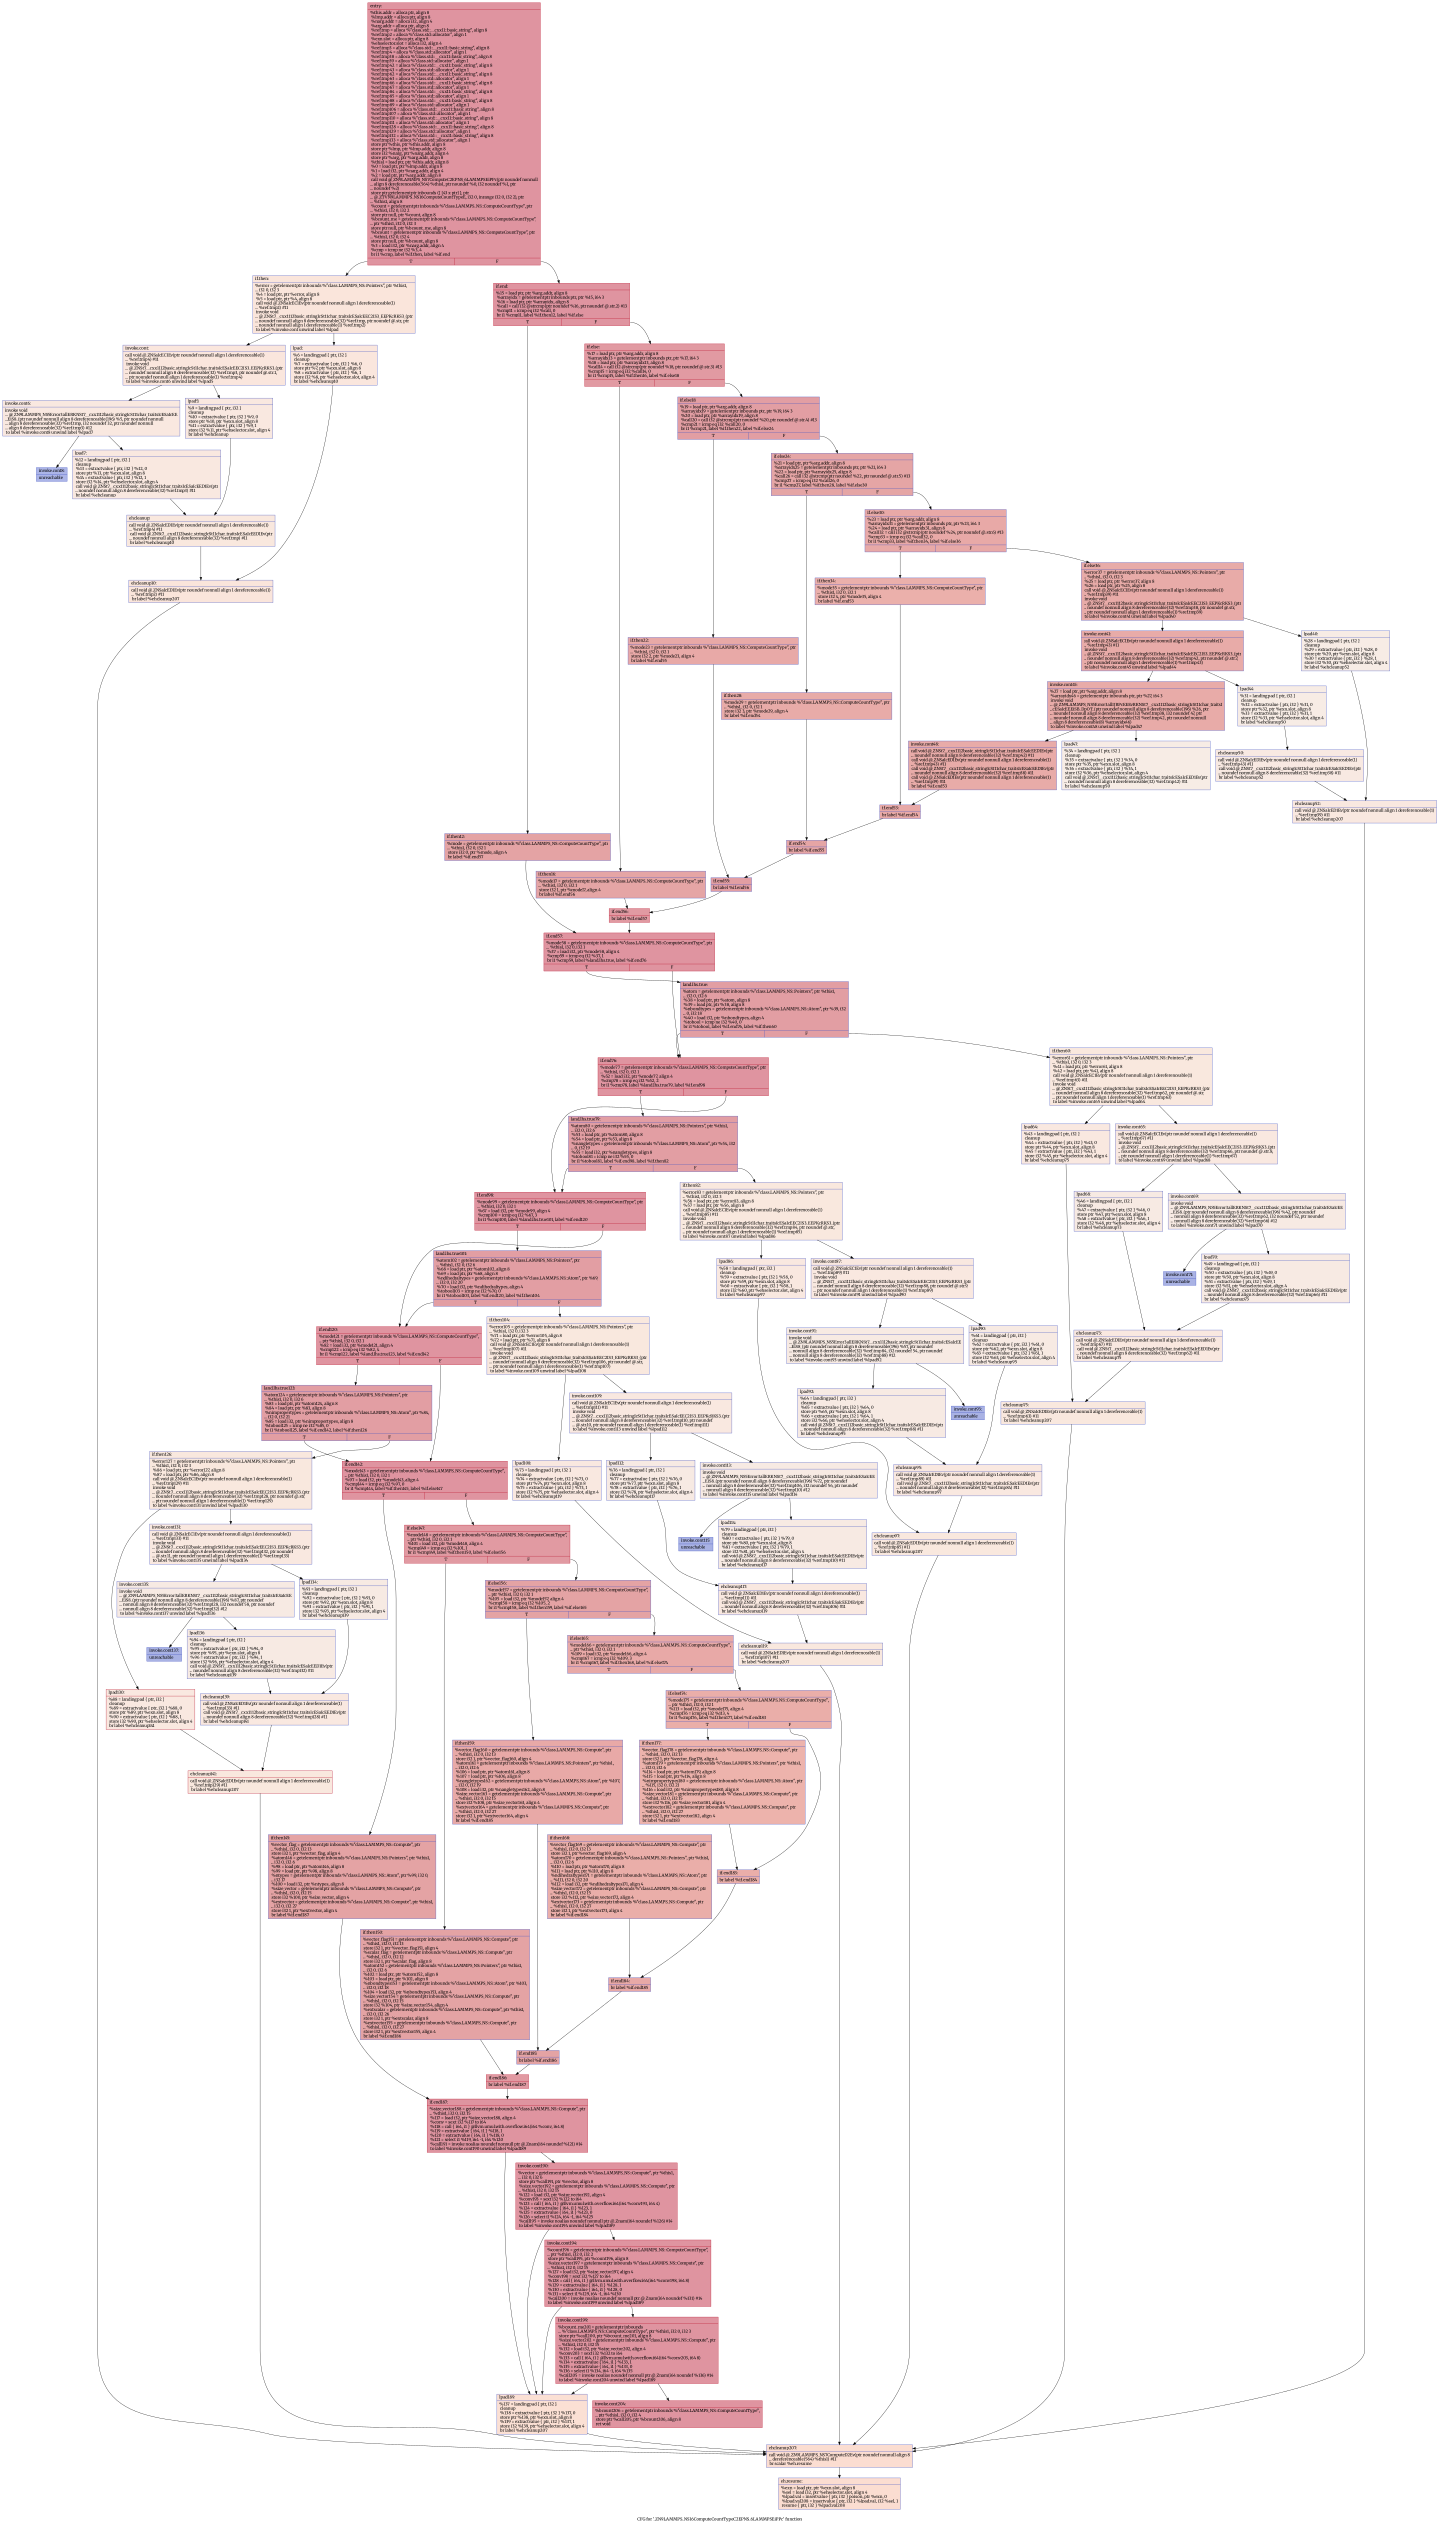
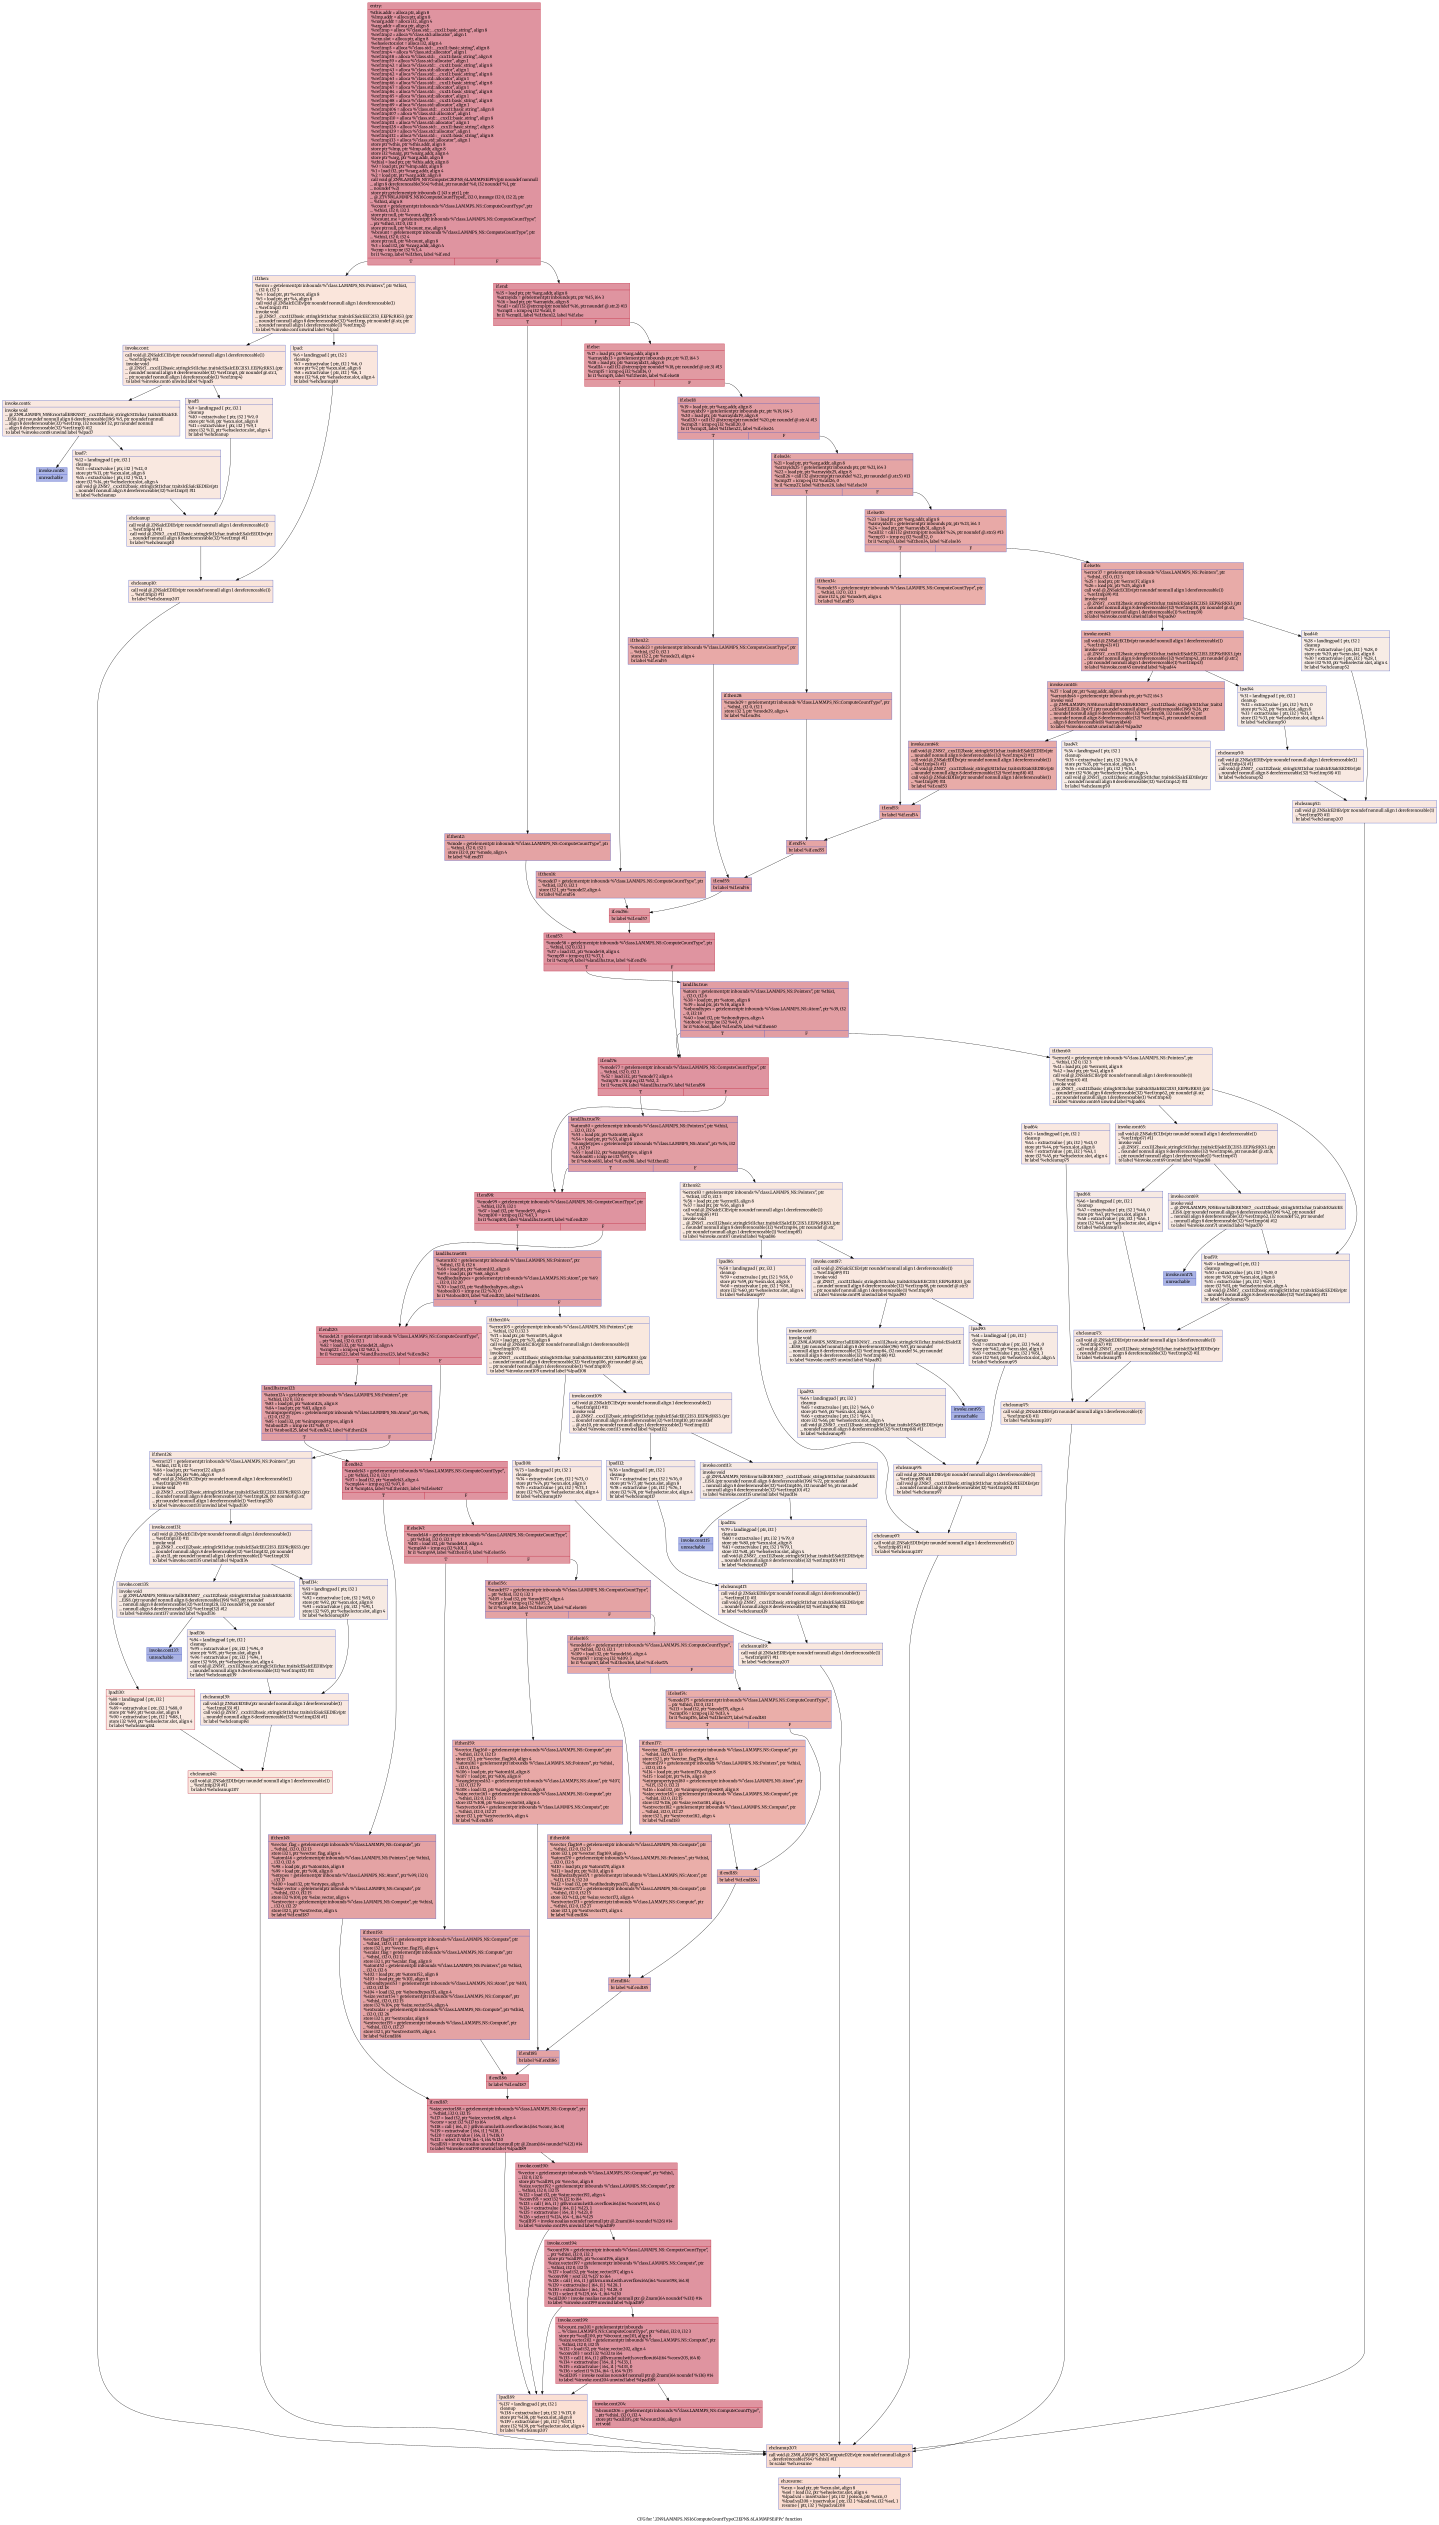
(1095, 1114) -> (1322, 1144)
none -> (627, 1751)
